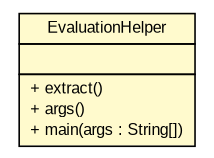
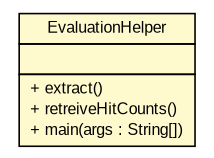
(58, 110) -> (104, 110)
